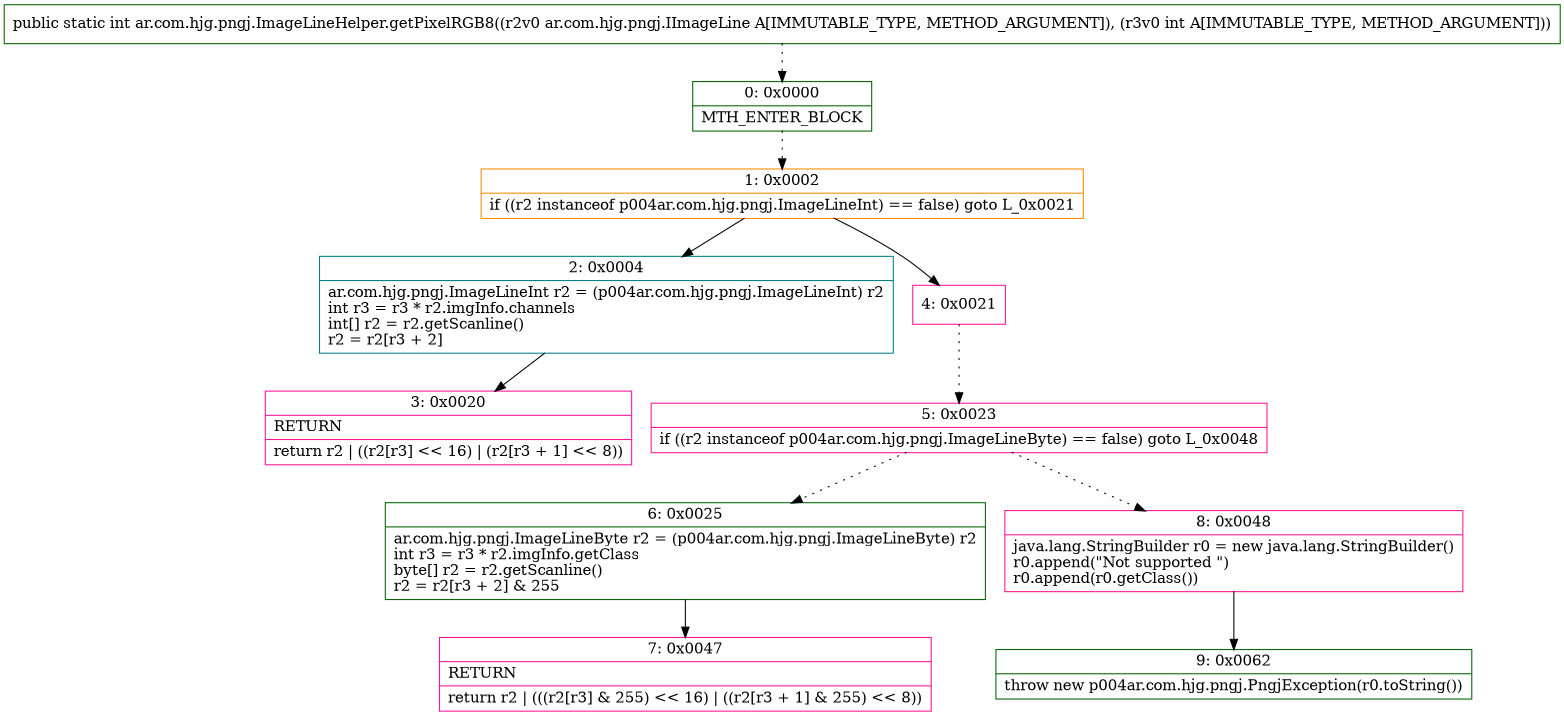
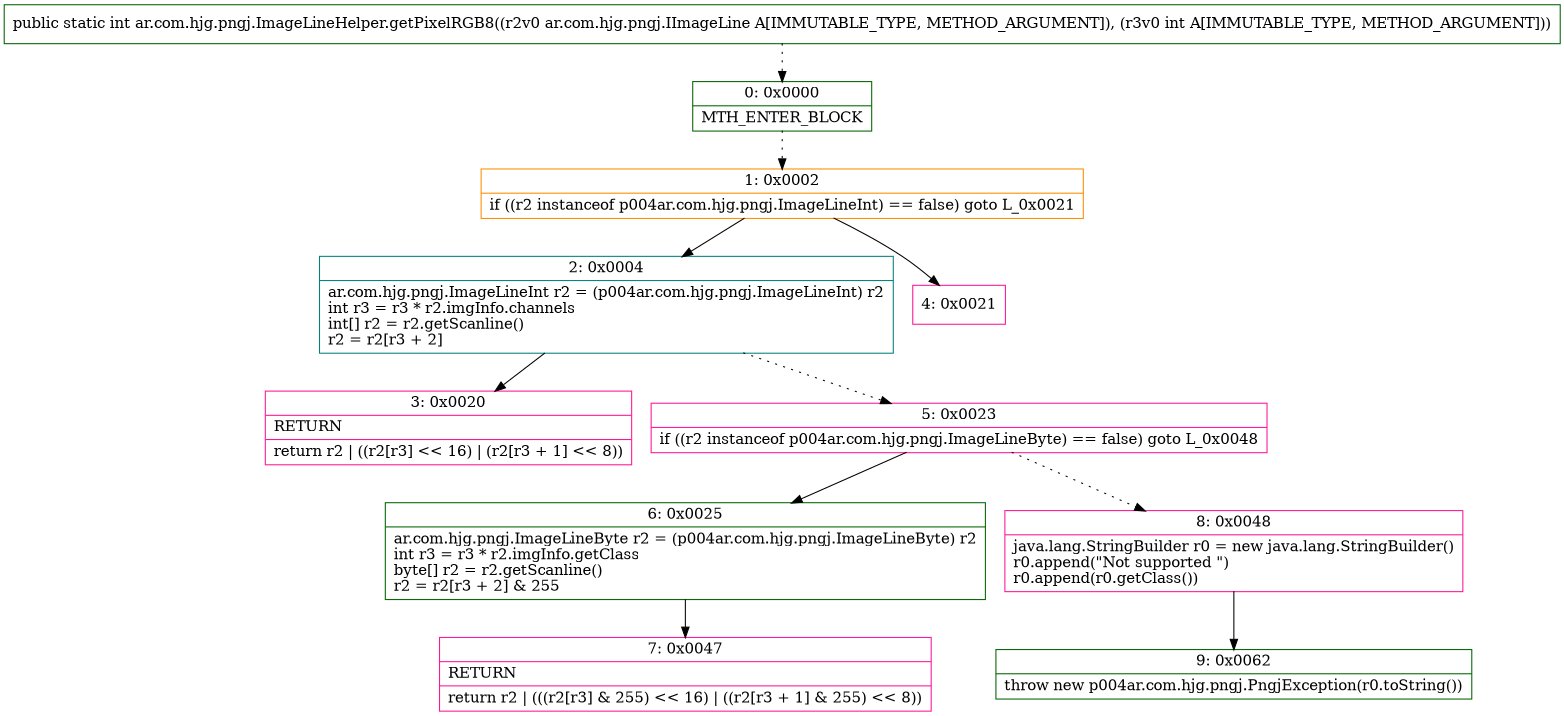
(959, 358) -> (812, 376)
(854, 476) -> (854, 476)
